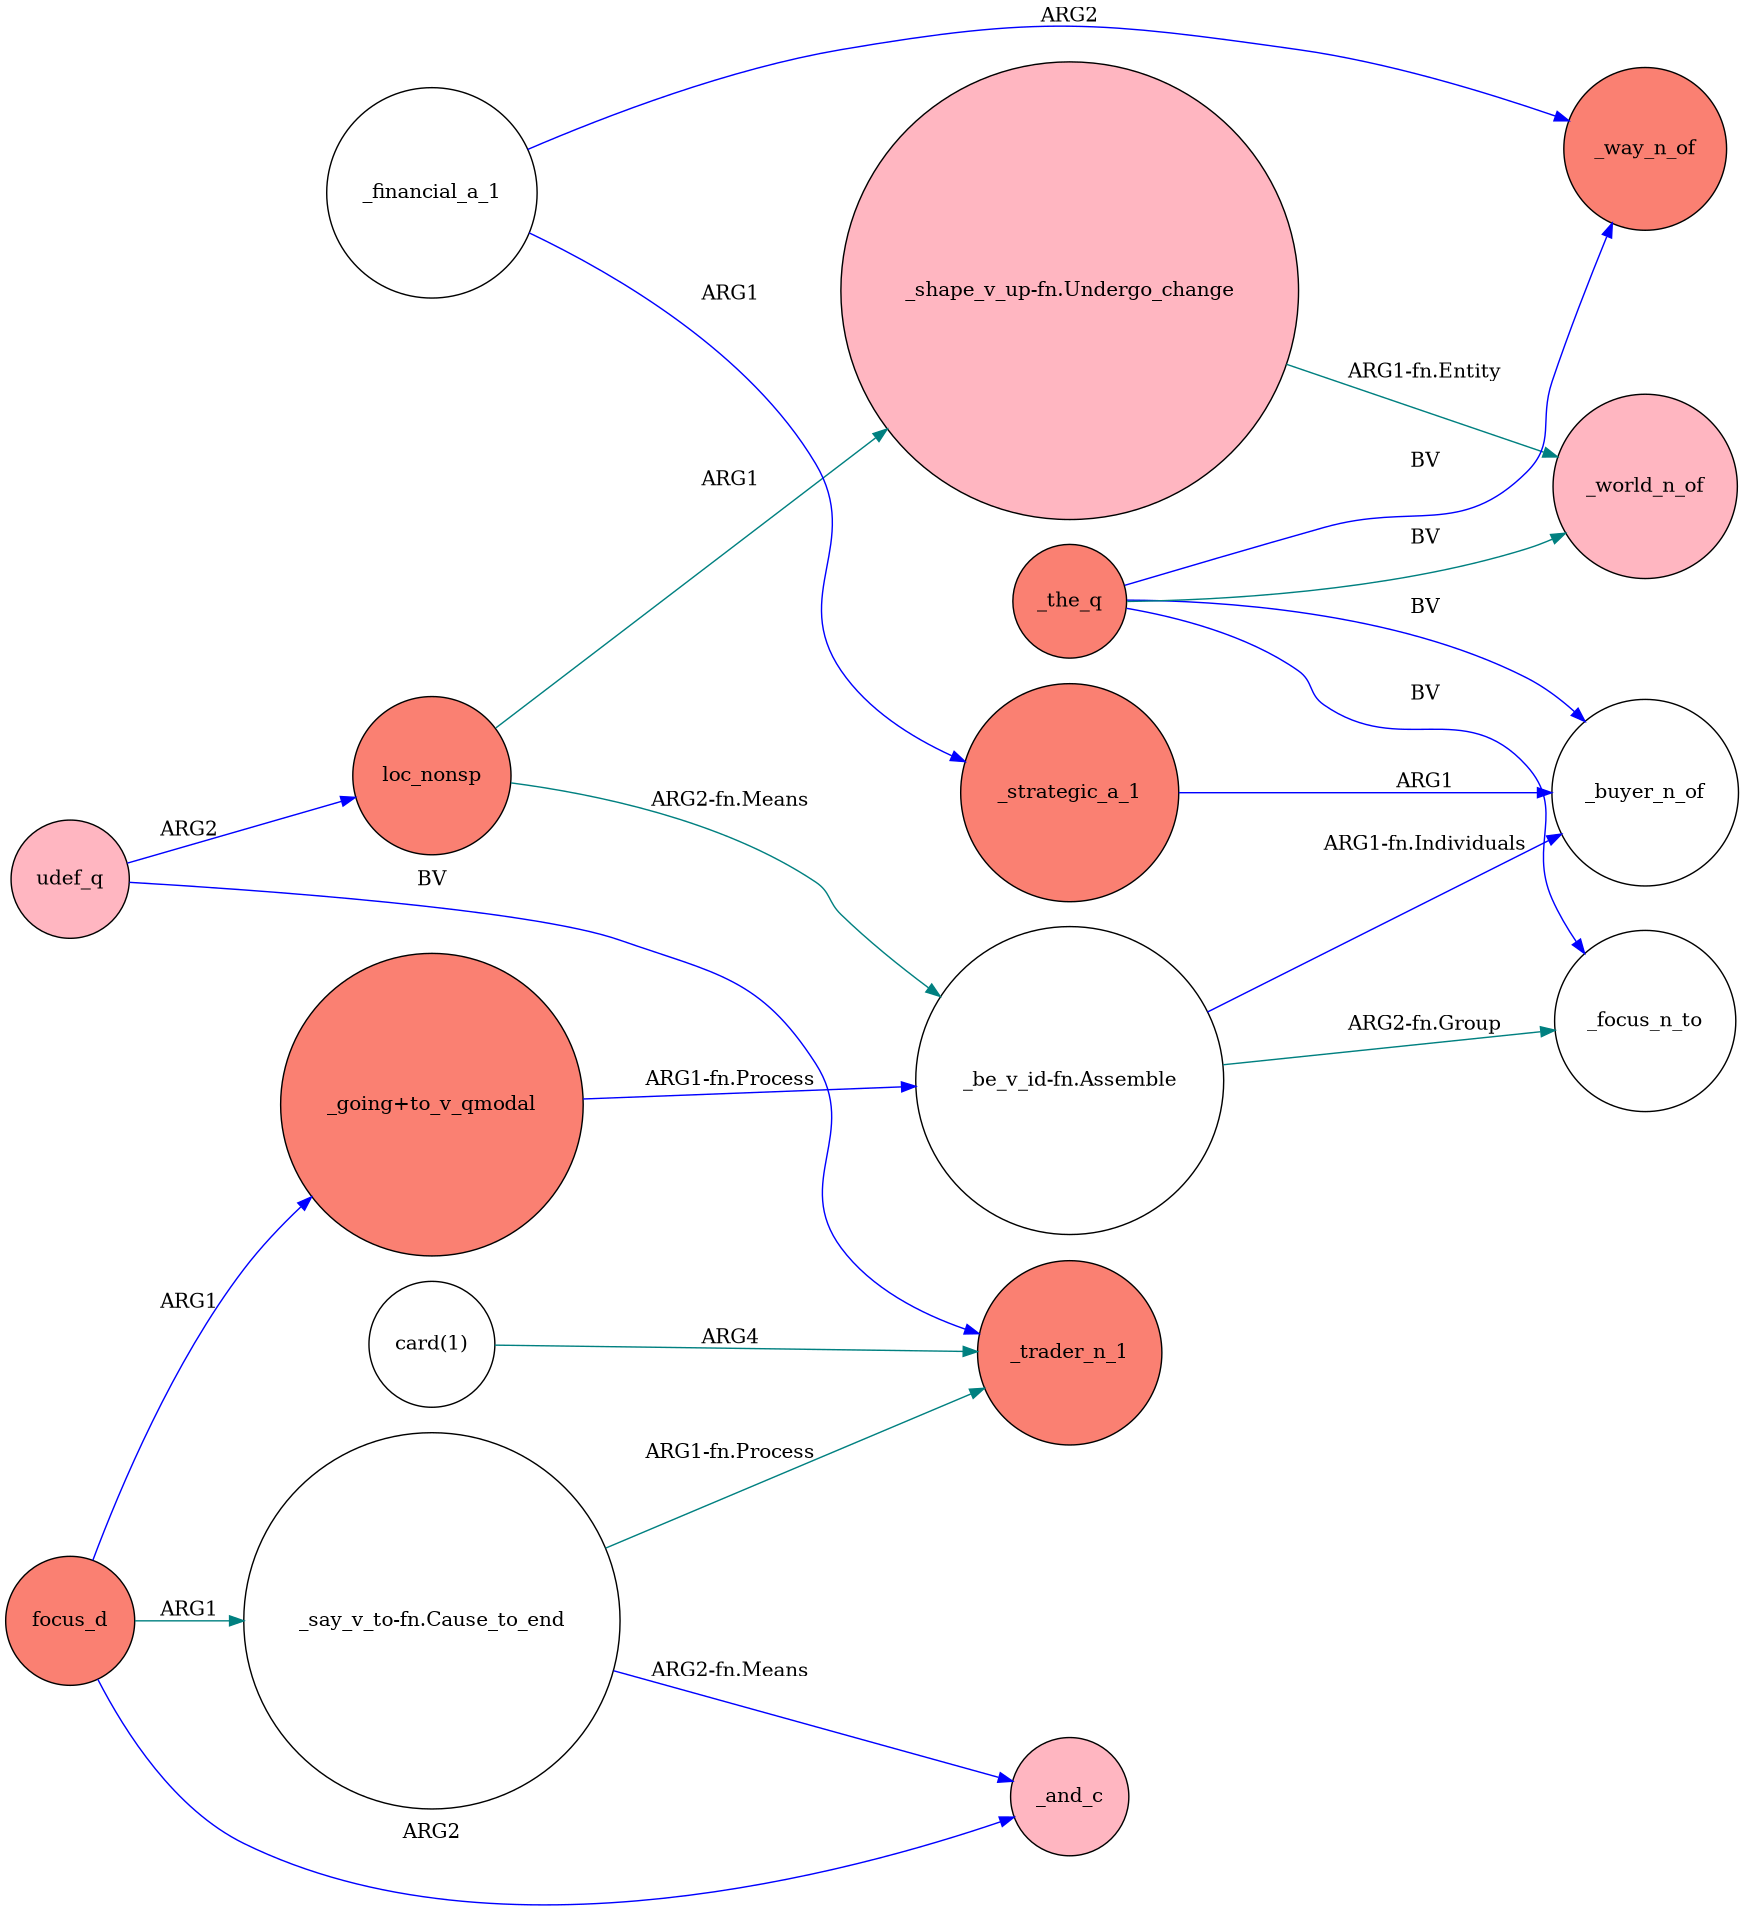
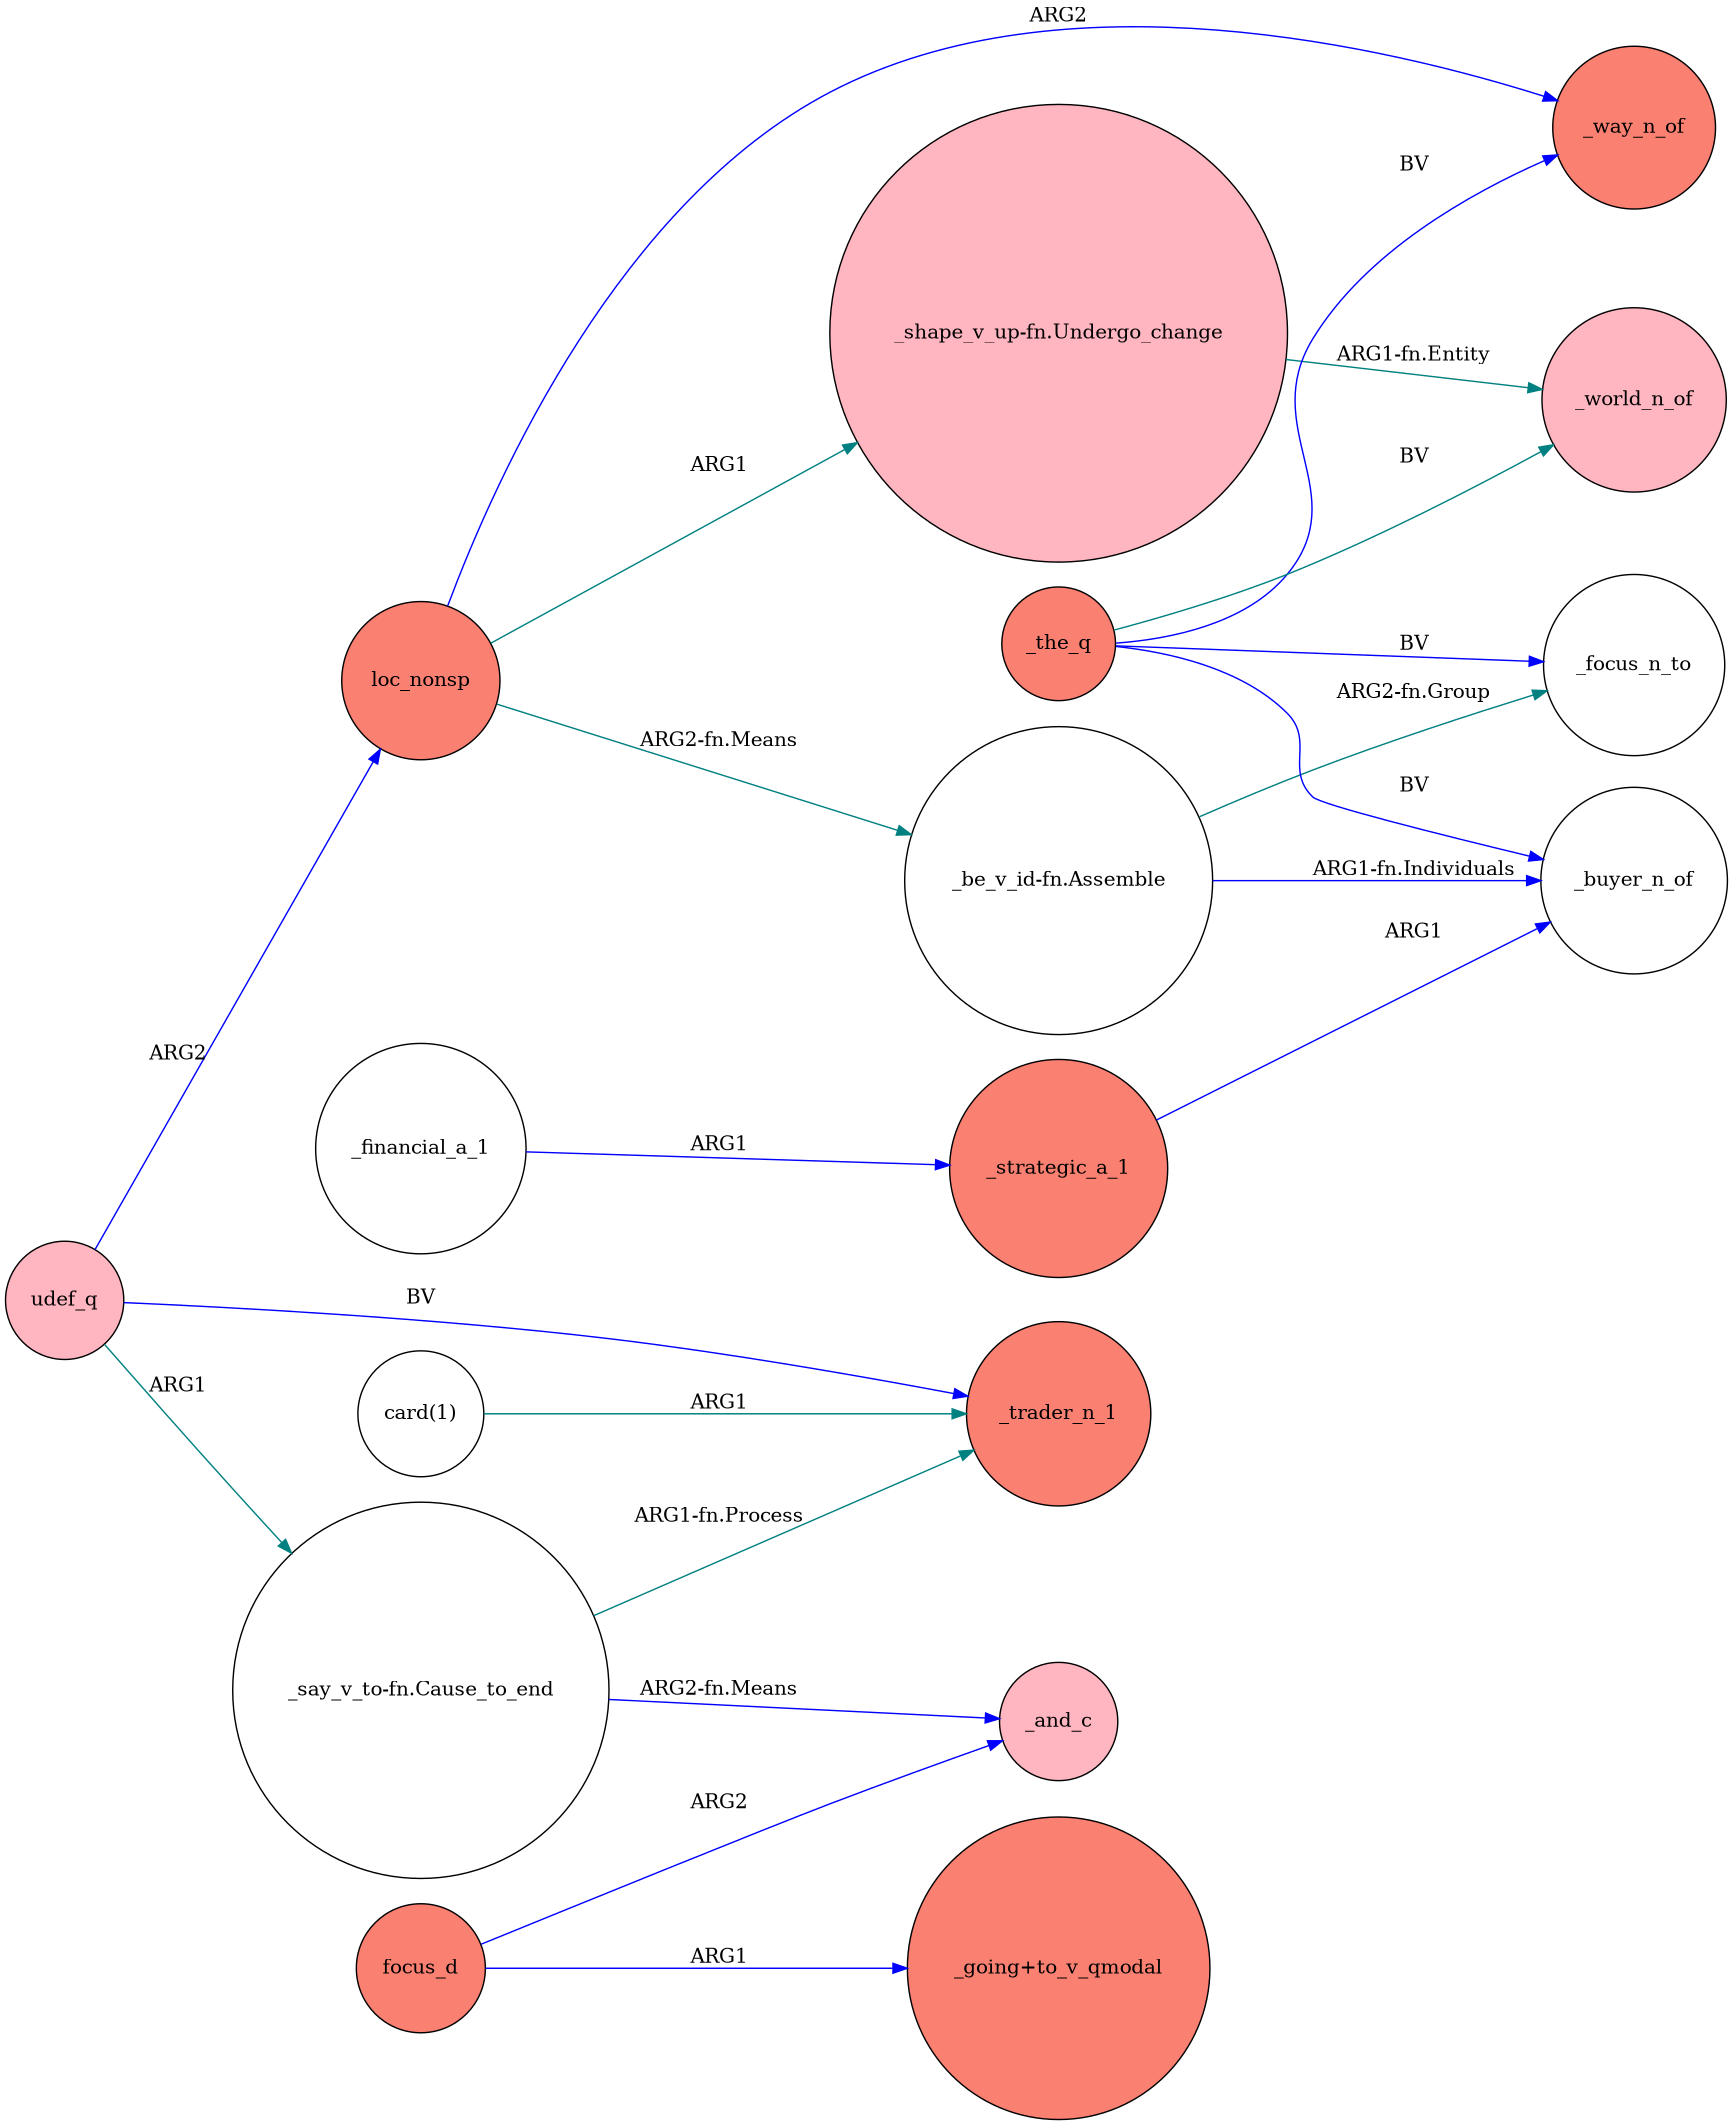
(1038, 27) -> (866, 78)
(742, 1093) -> none
(731, 1338) -> (719, 1403)
(182, 1621) -> (193, 1444)
